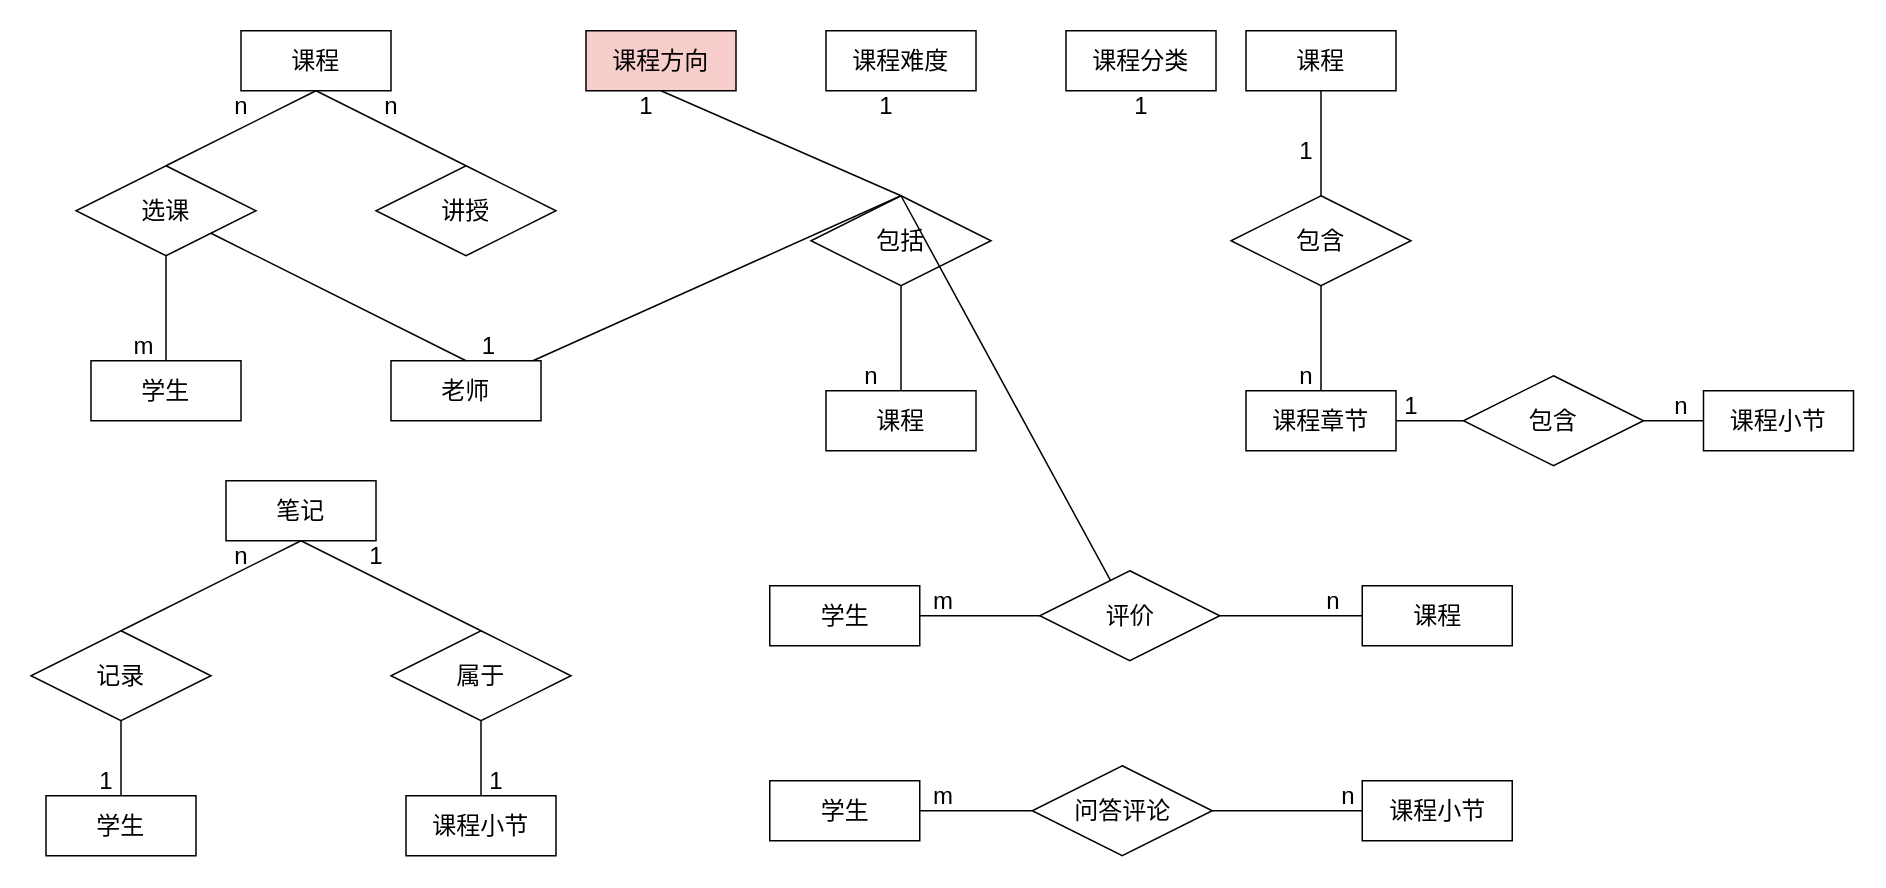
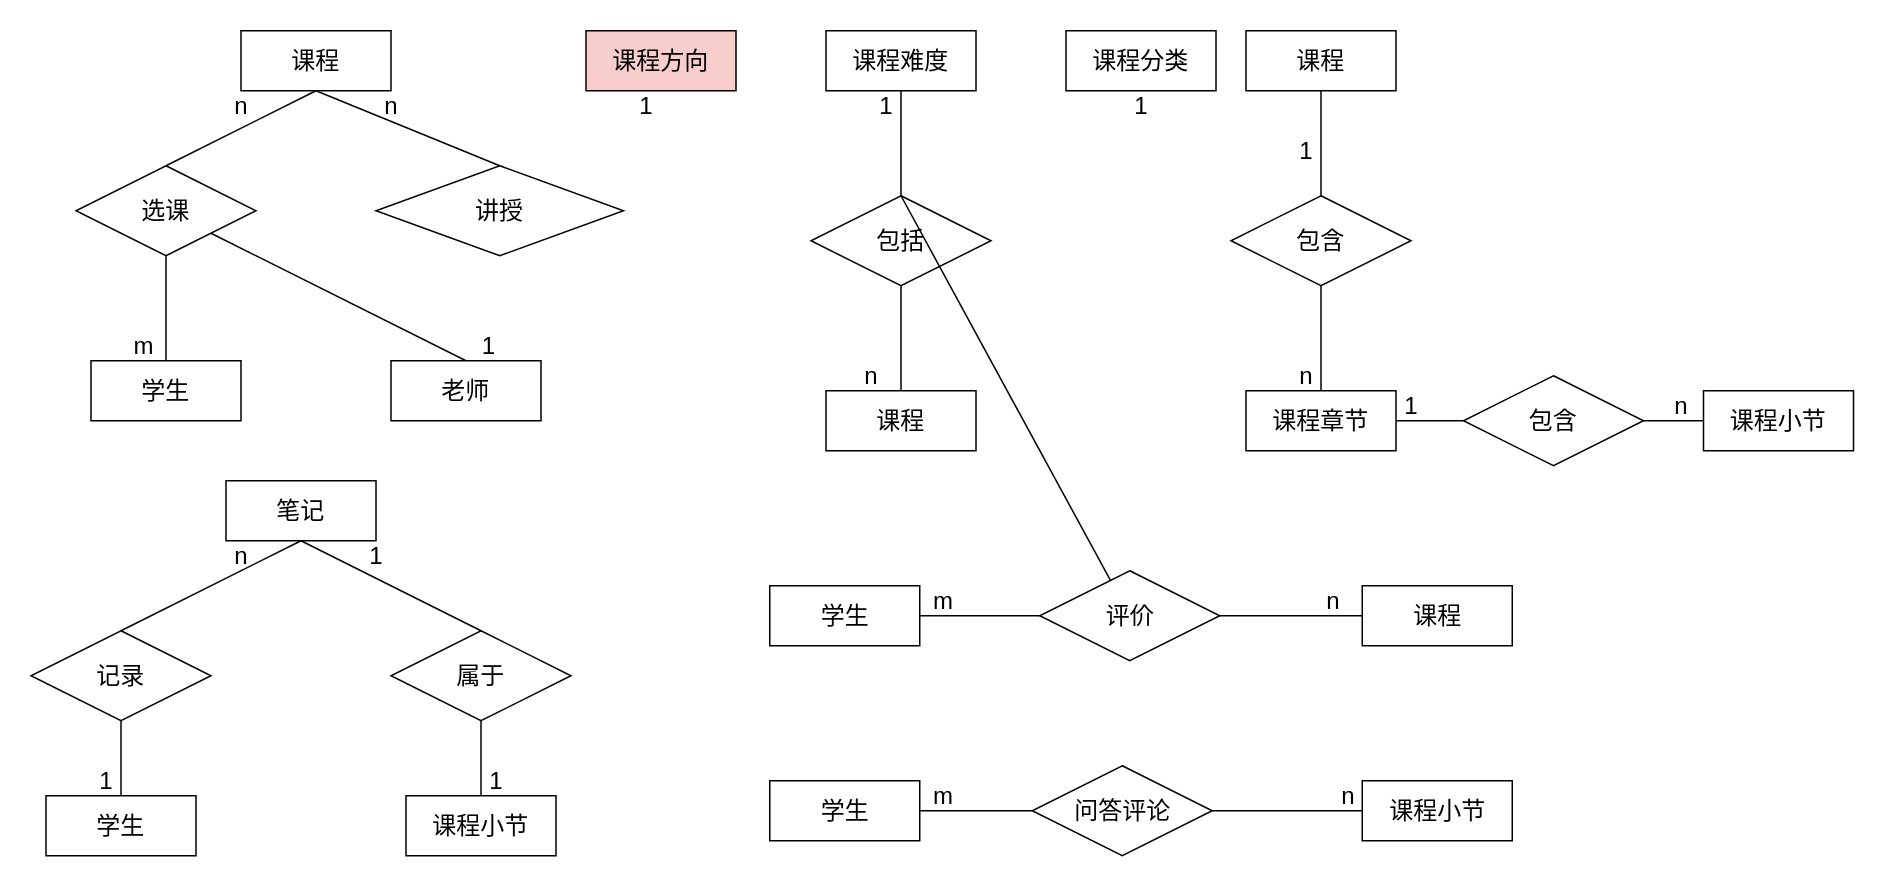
(778, 142) -> none
(466, 211) -> (500, 211)
(716, 278) -> (901, 142)
